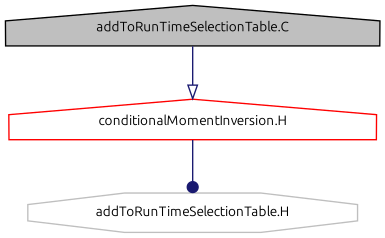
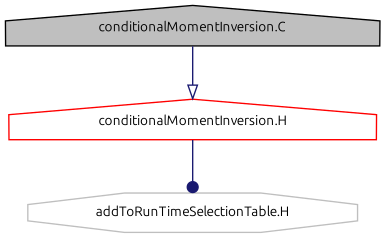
(193, 28) -> (193, 28)
